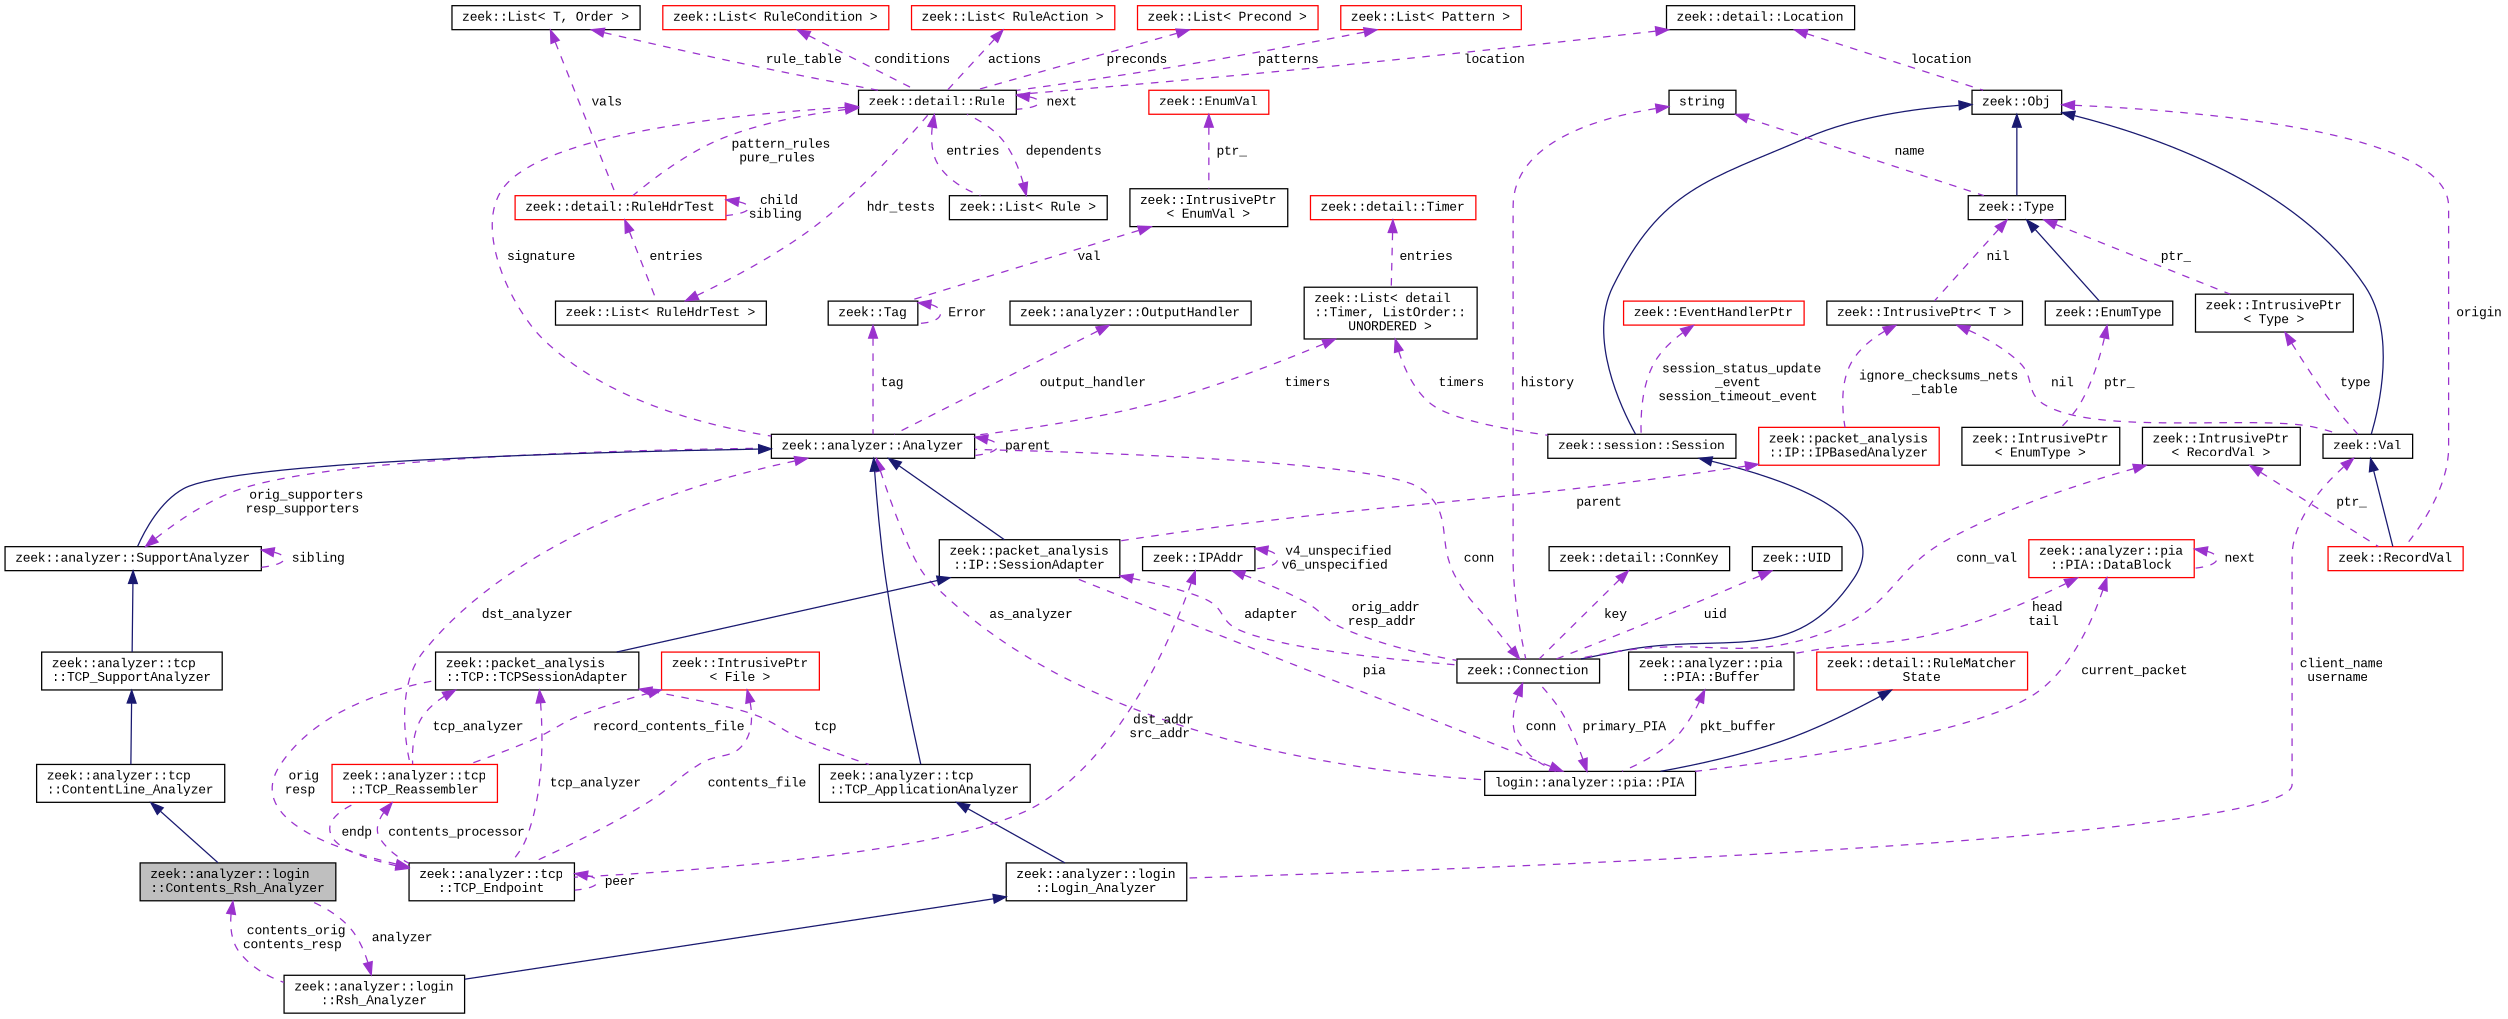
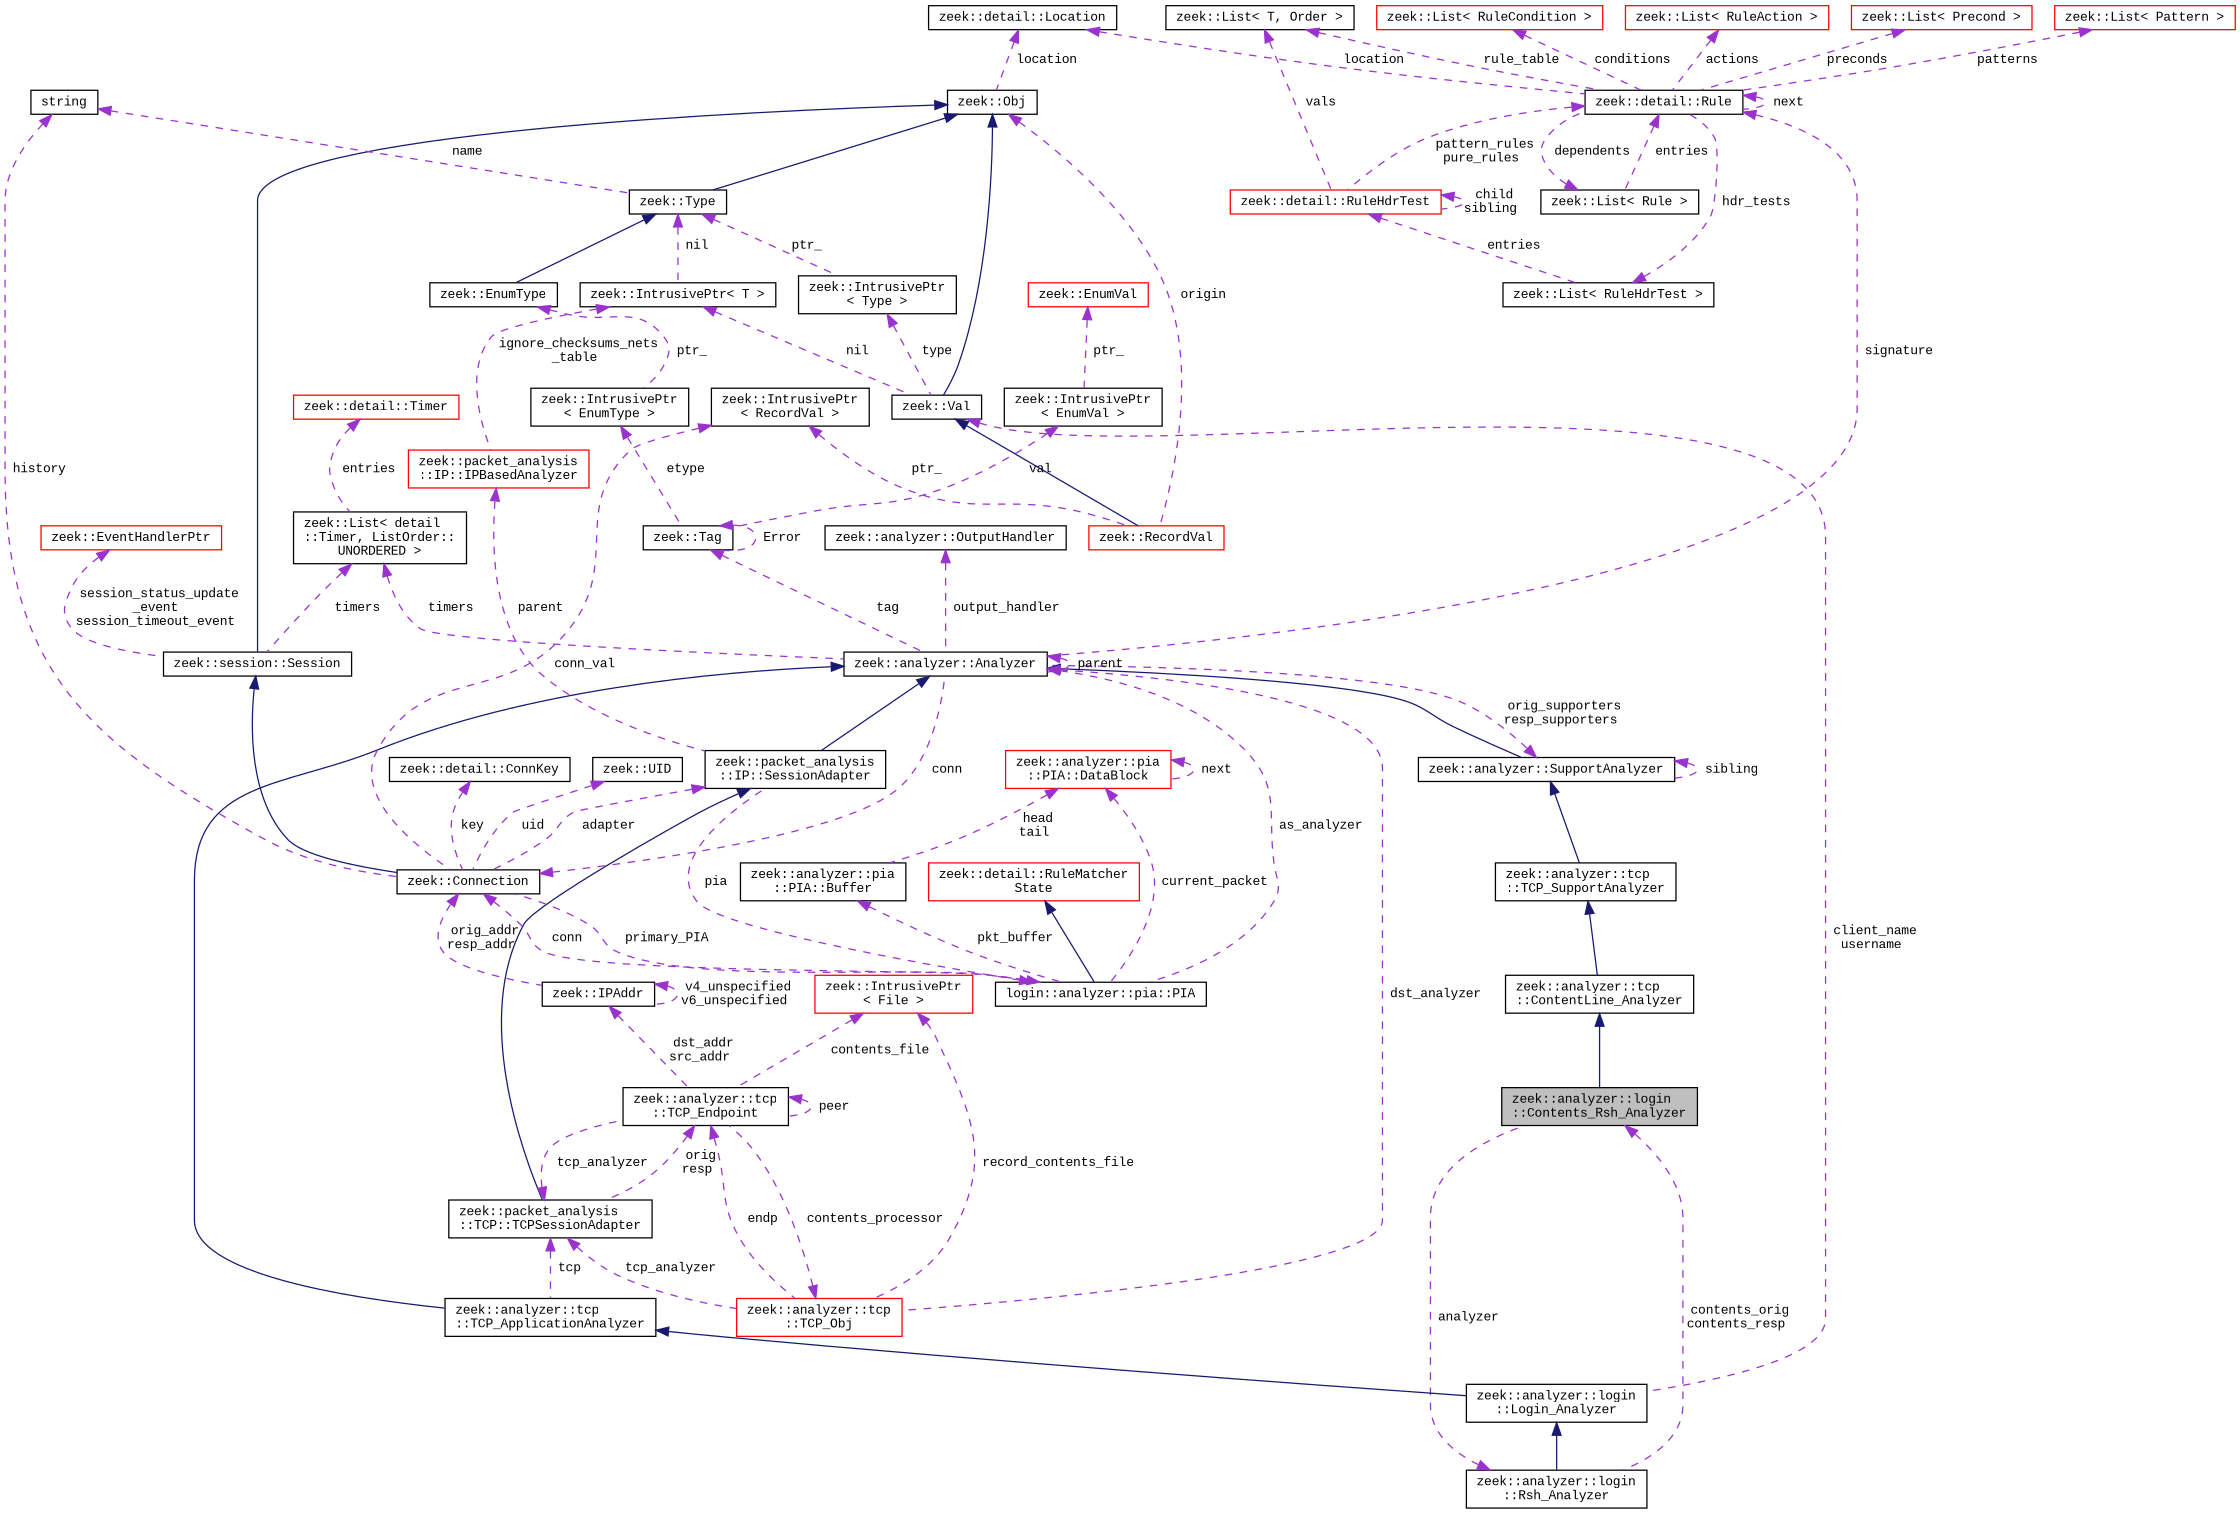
none -> (654, 482)
(1345, 629) -> (466, 966)
(415, 783) -> (819, 1317)
